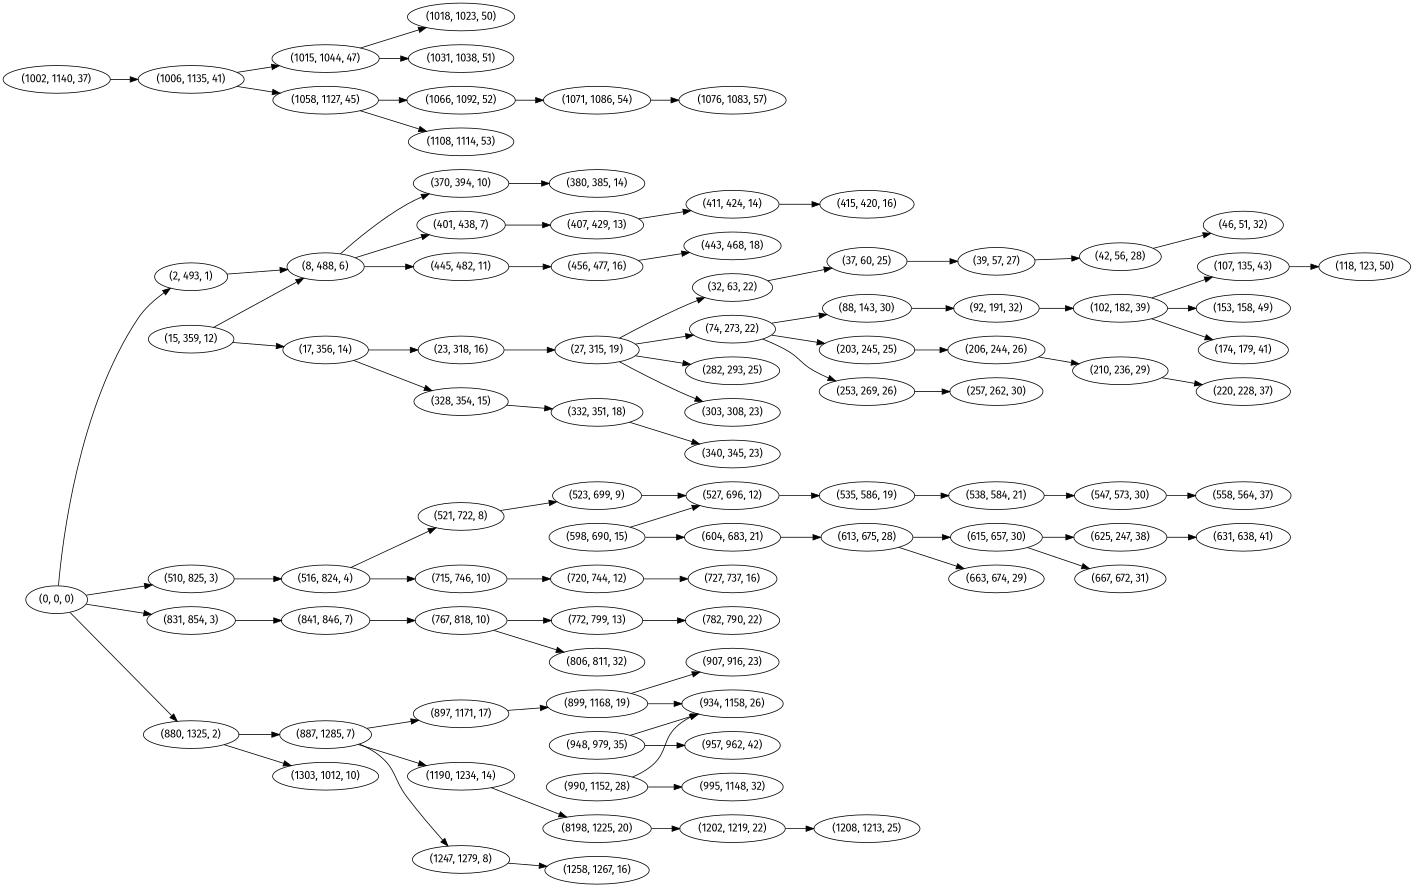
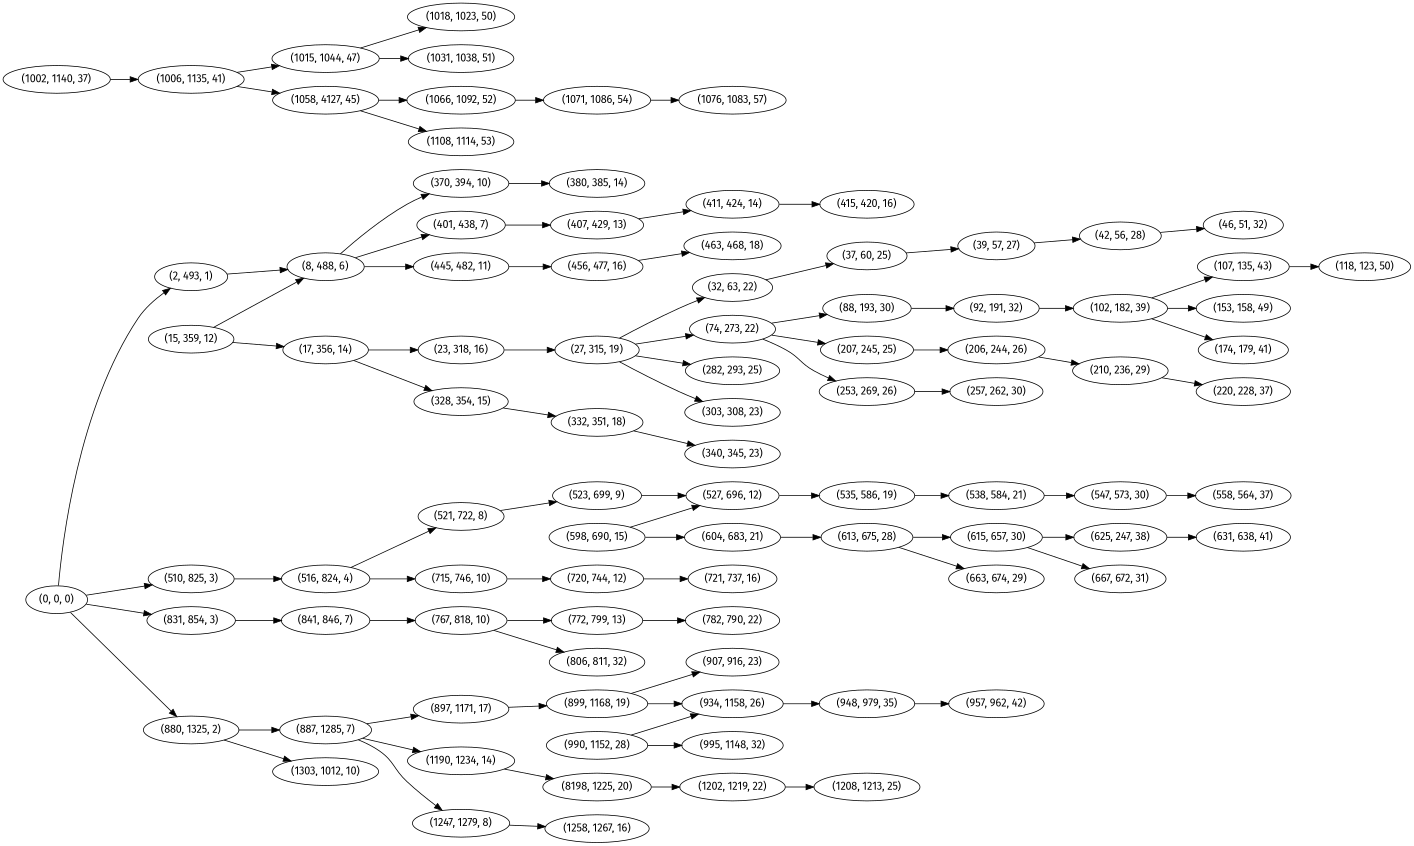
(326, 100) -> (326, 100)
(733, 246) -> (733, 246)
(867, 308) -> (867, 308)
(867, 350) -> (867, 350)
(733, 579) -> (733, 579)
(661, 726) -> (797, 704)
